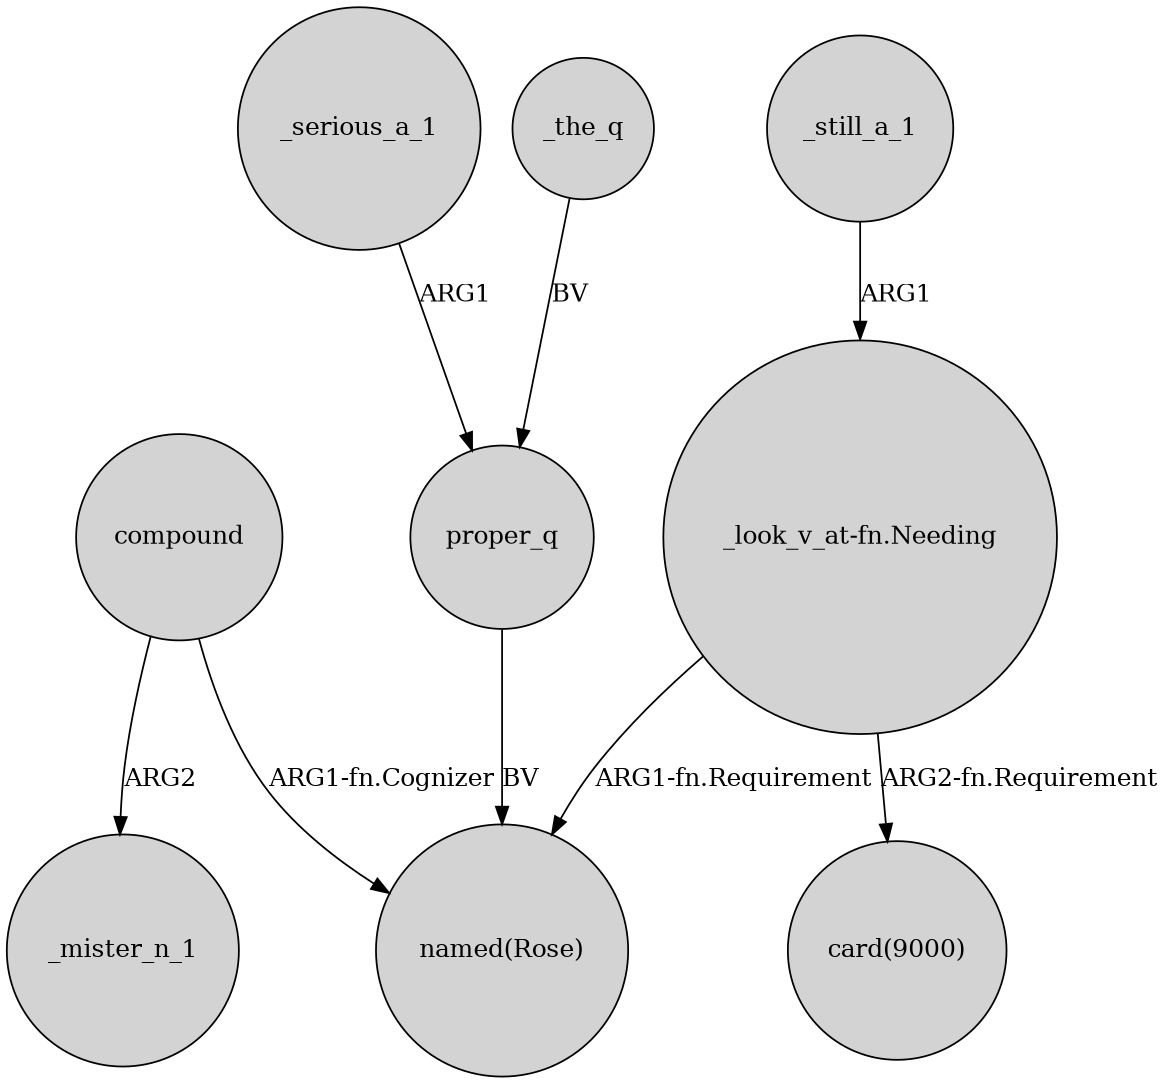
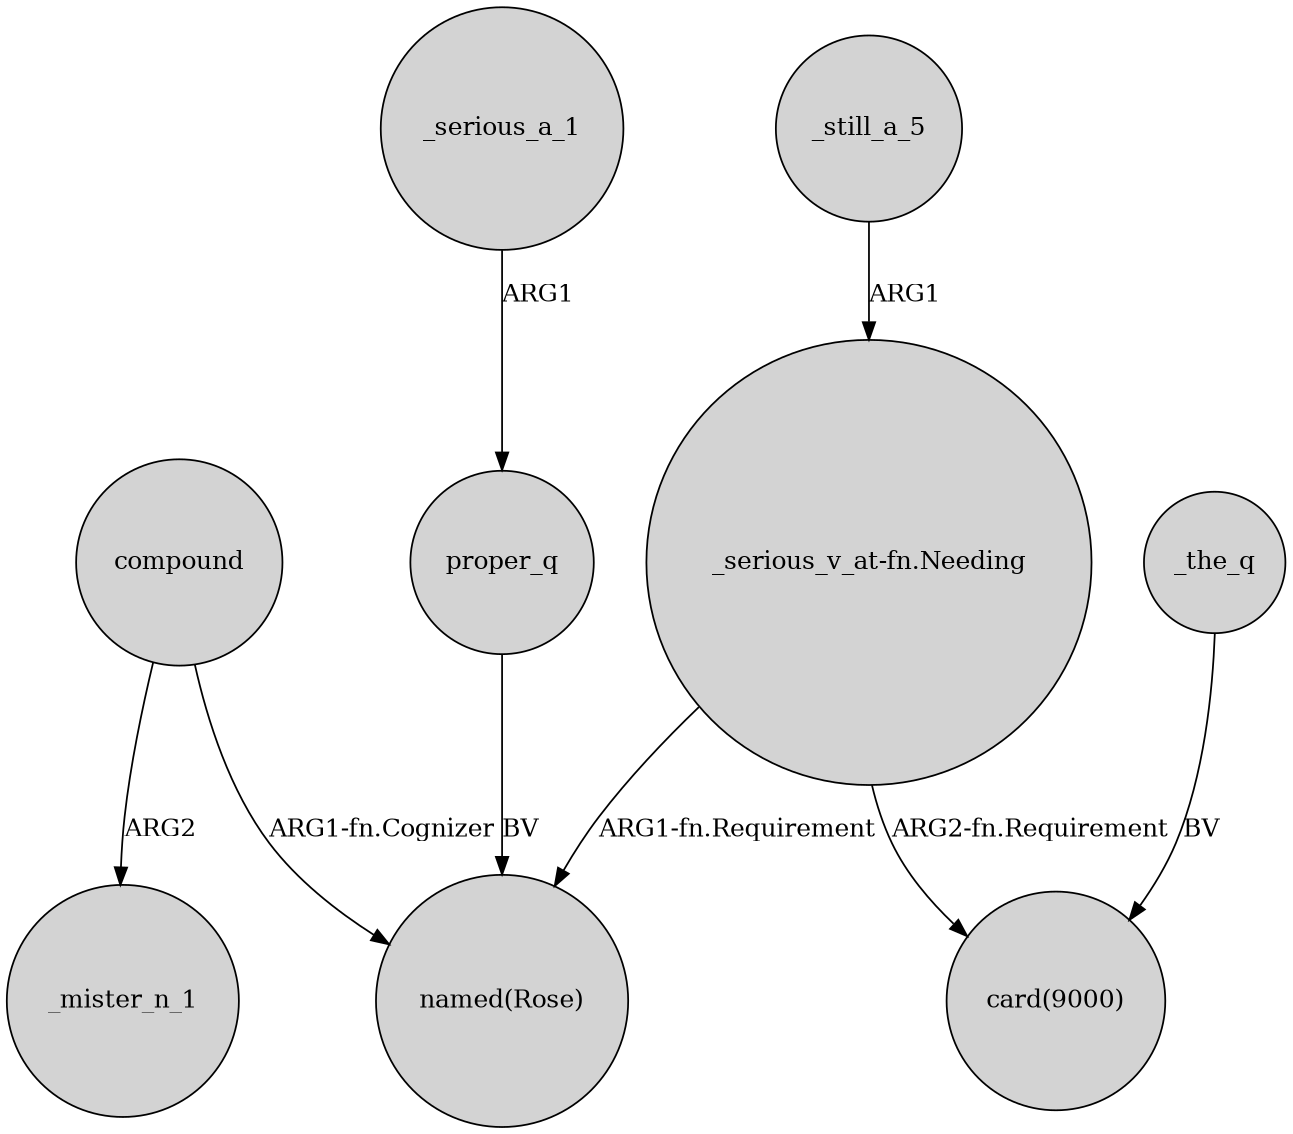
(860, 129) -> (869, 129)
(546, 314) -> (1197, 775)
(860, 537) -> (869, 562)
